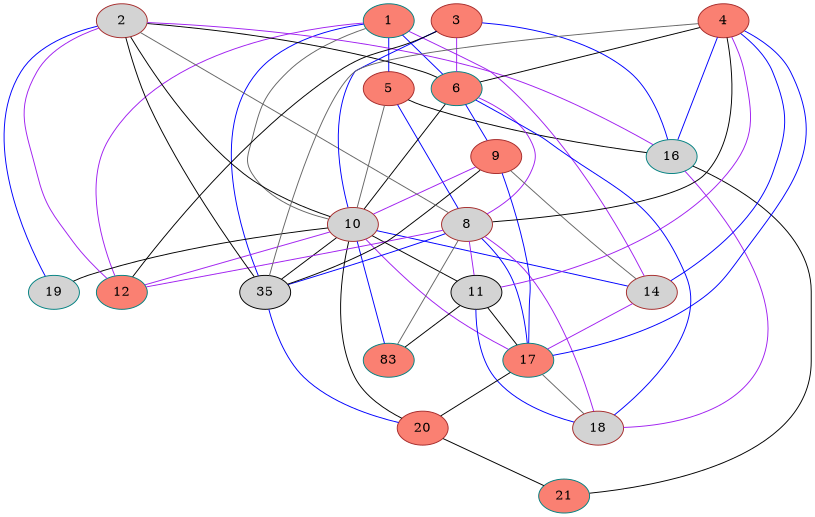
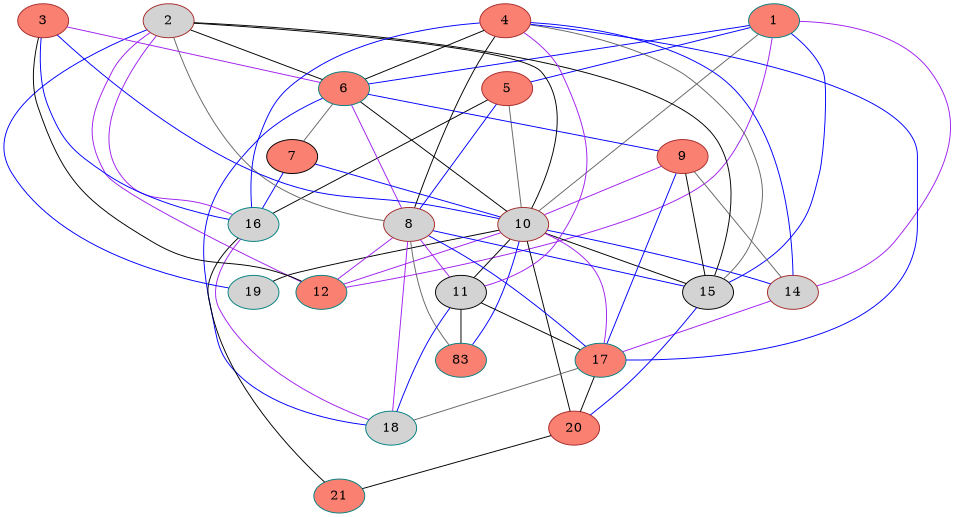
none -> (292, 157)
(265, 292) -> (708, 292)
(598, 428) -> (391, 428)
